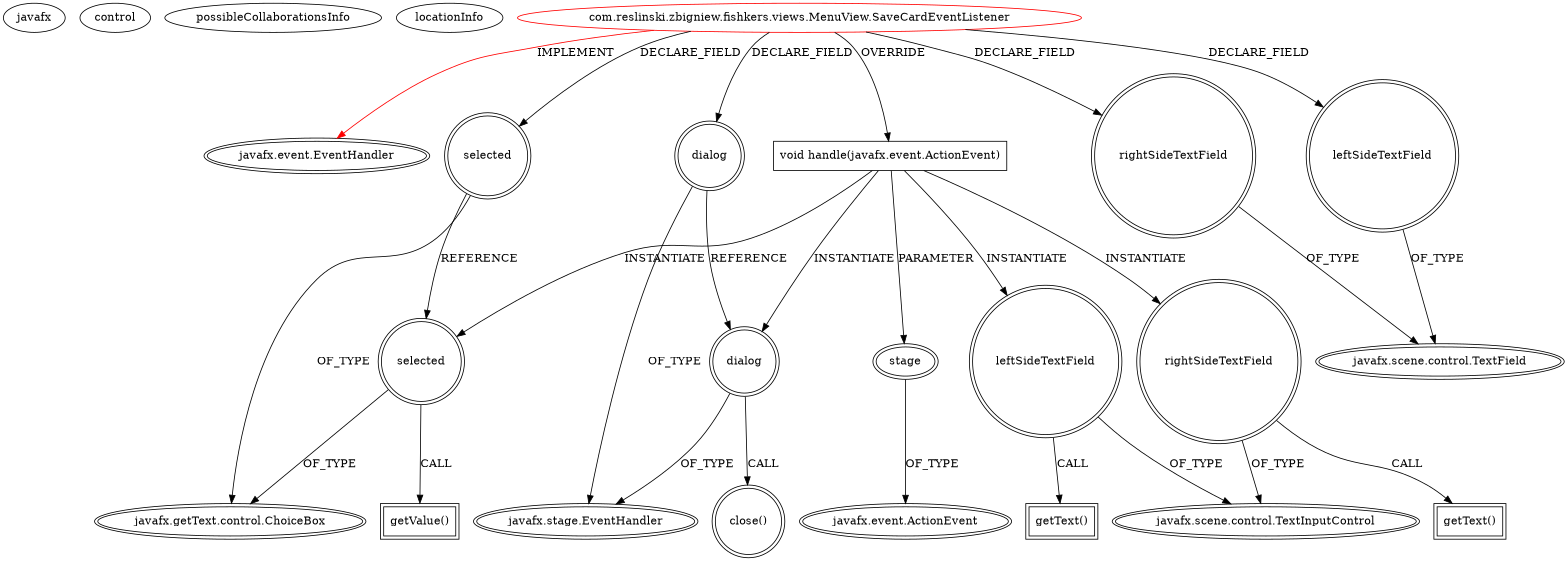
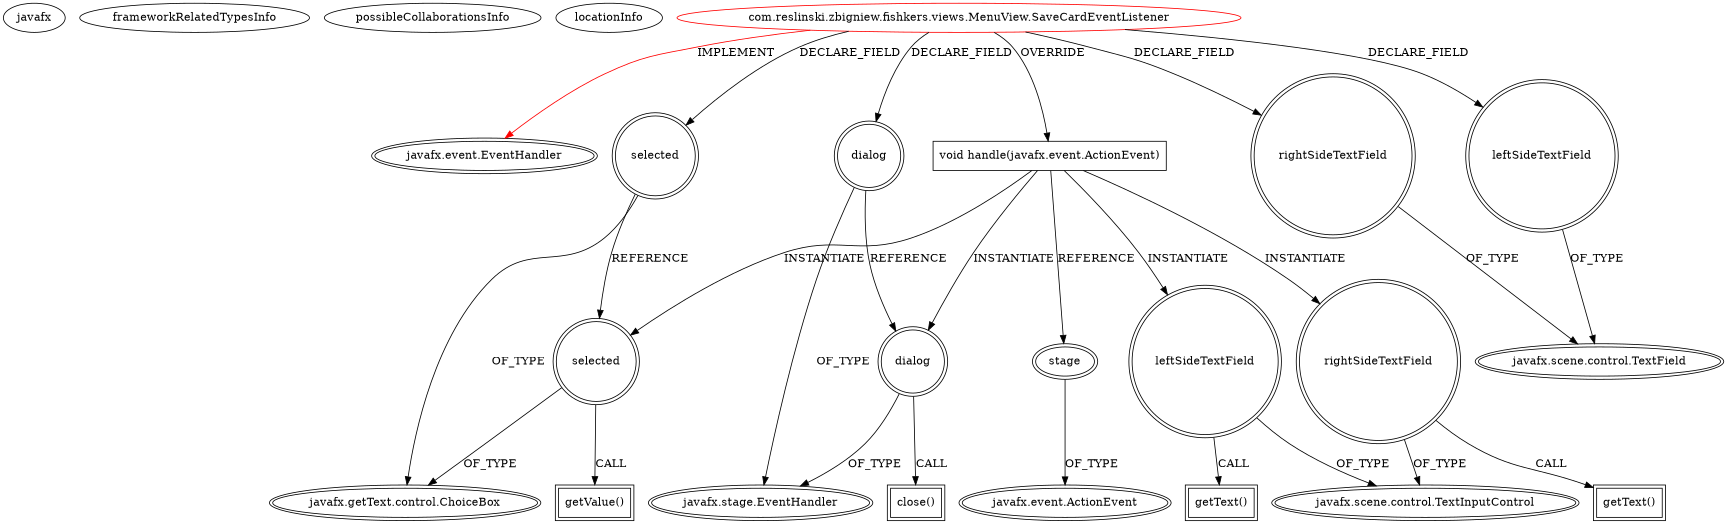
(115, 18) -> (195, 18)
(936, 259) -> (1097, 259)
(748, 521) -> (916, 503)
